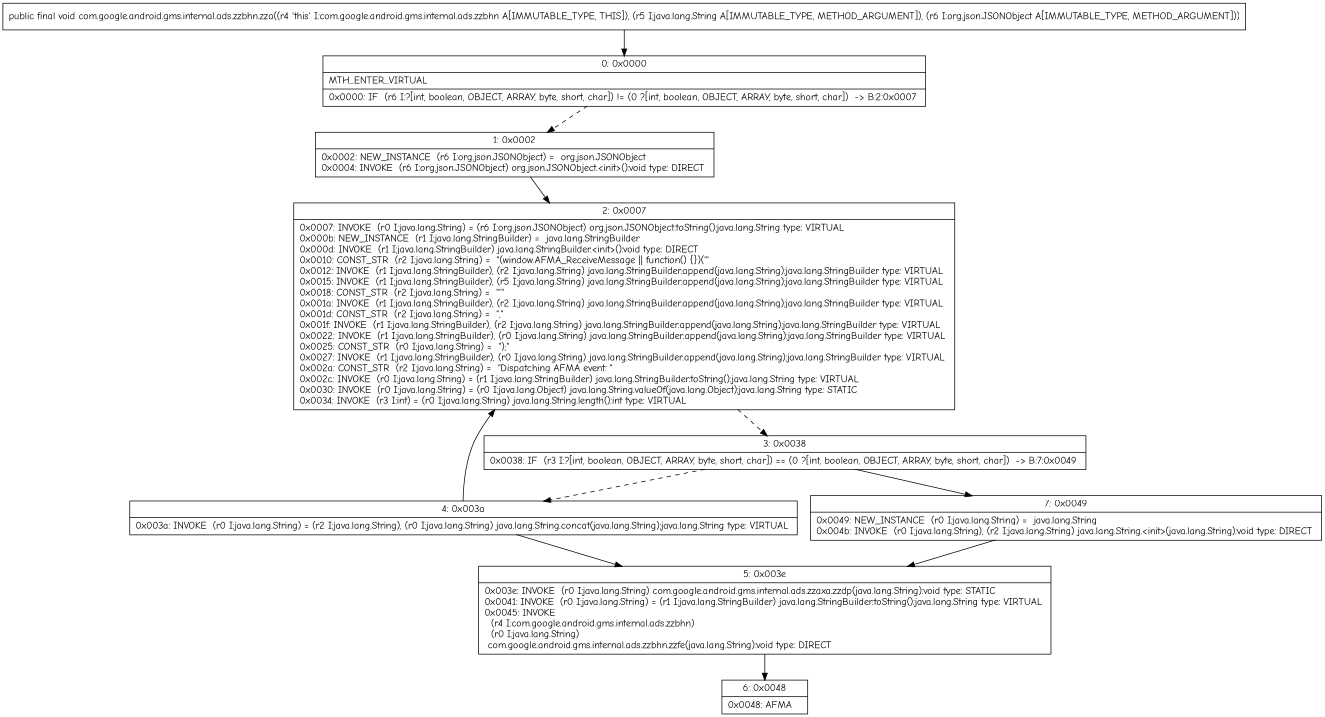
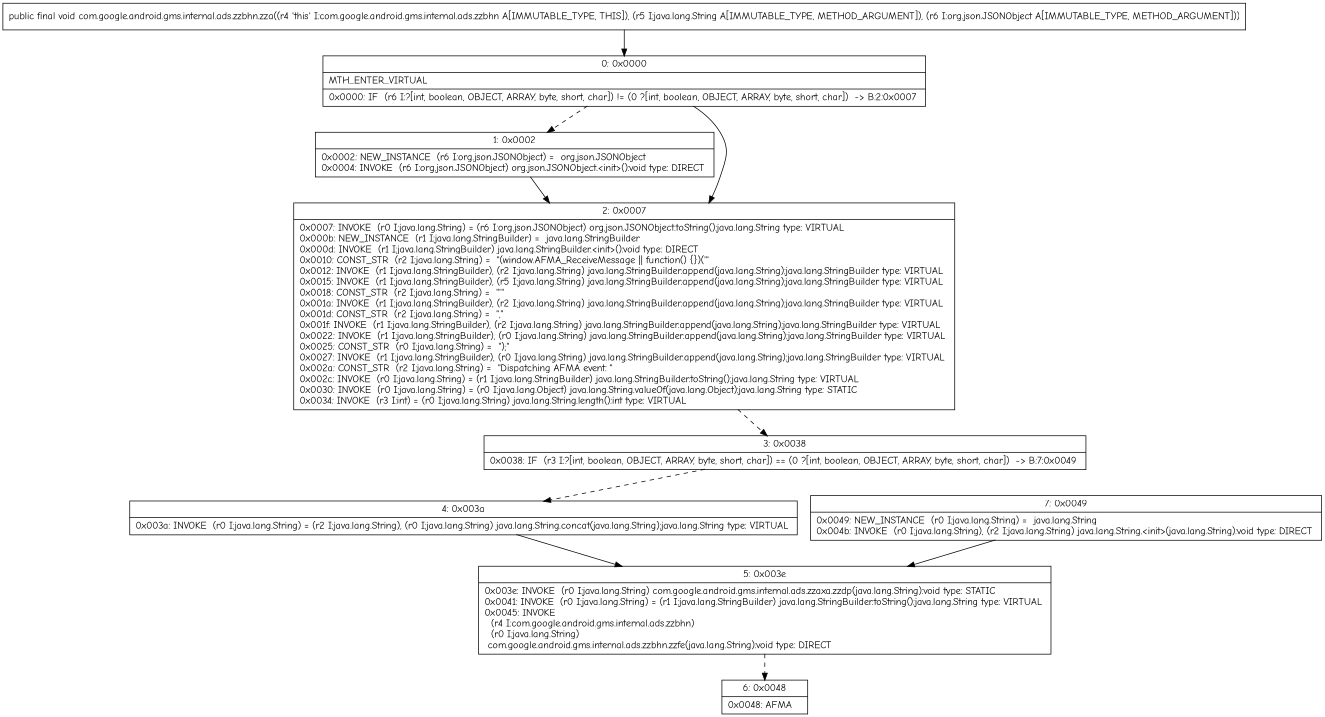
(469, 456) -> (726, 146)
(910, 482) -> none
(765, 663) -> (765, 663)
